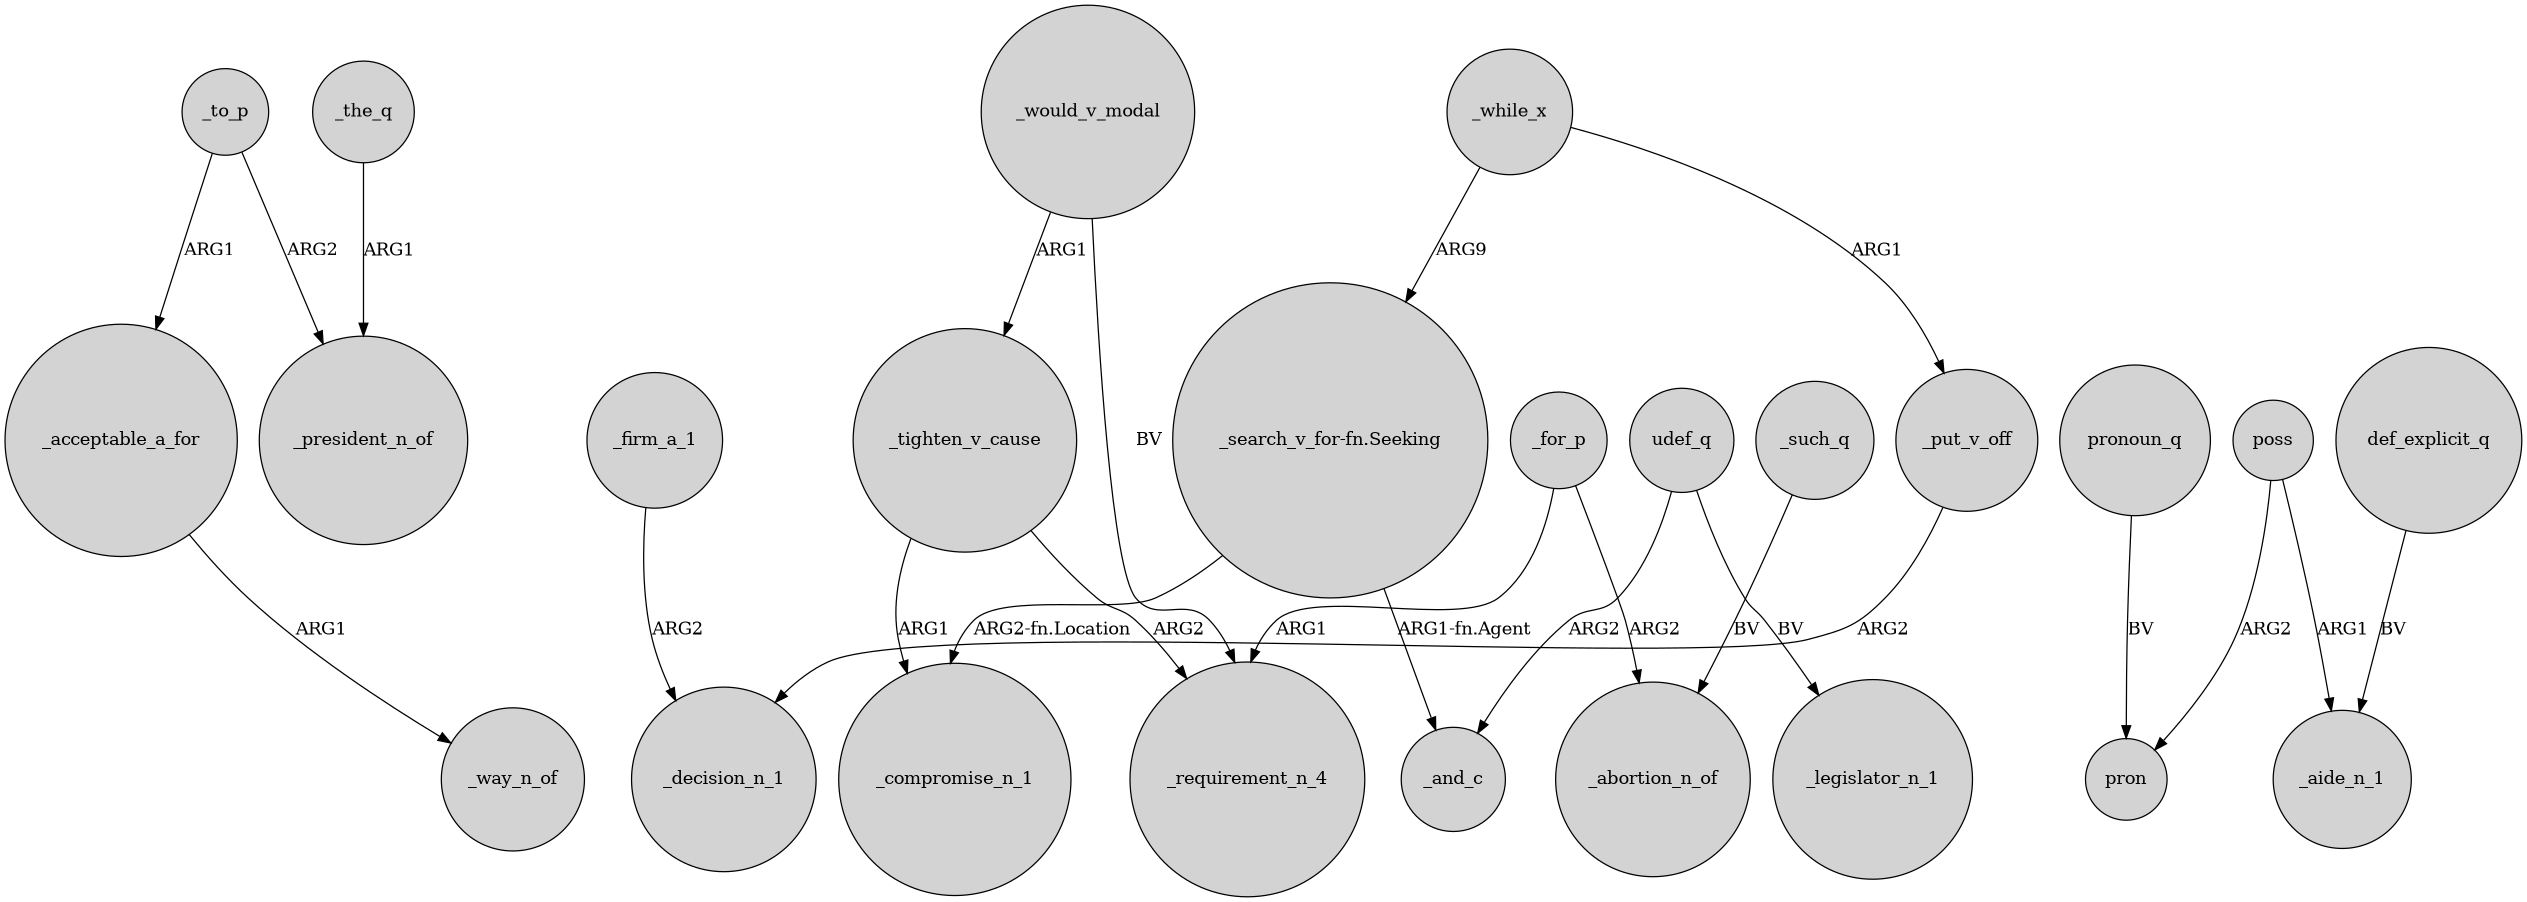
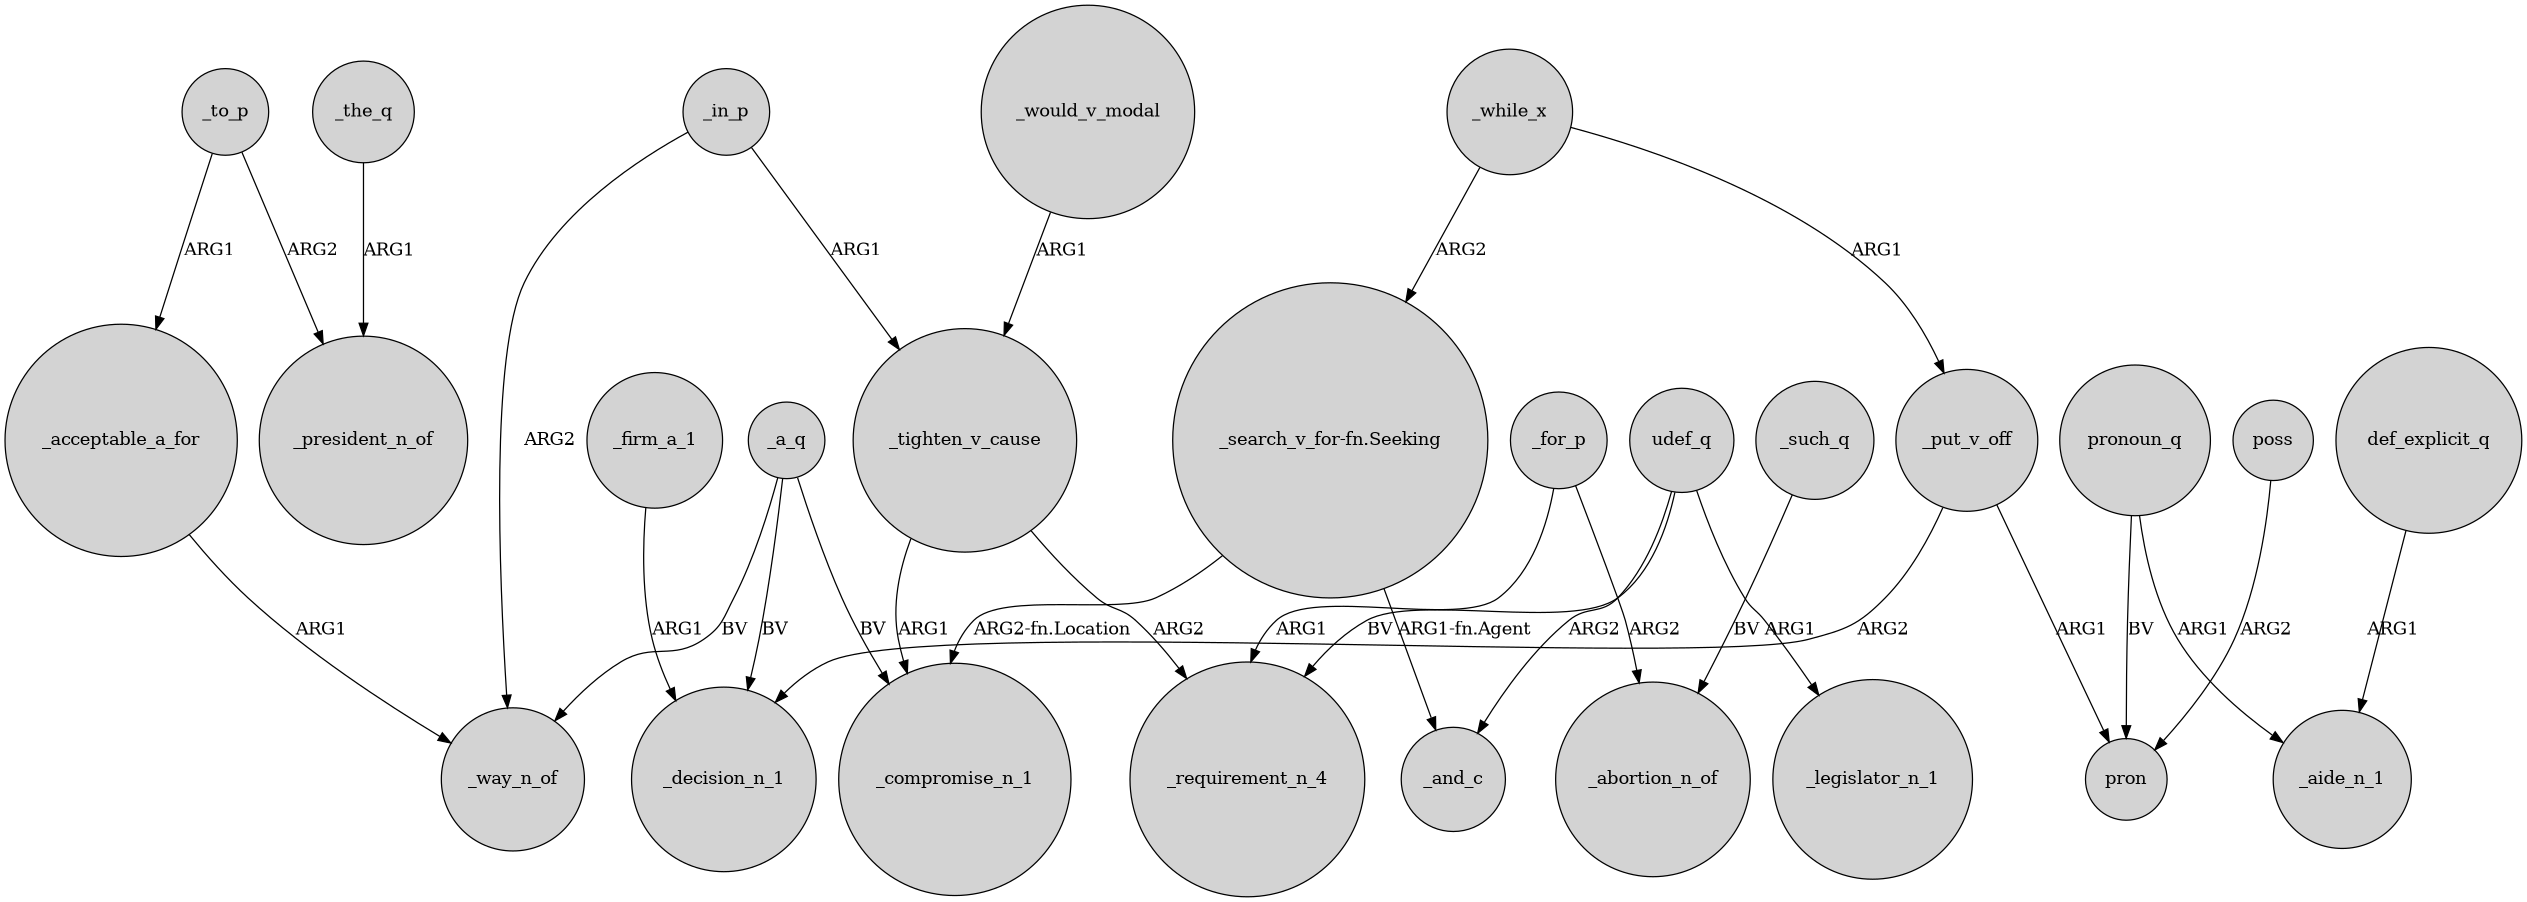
none -> (726, 112)
(1461, 251) -> (1461, 251)
none -> (787, 440)
(1110, 468) -> (1519, 612)
(2308, 589) -> (2179, 641)
none -> (2050, 618)
(678, 630) -> (678, 630)
(1790, 630) -> (1790, 630)
(2393, 630) -> (2393, 630)
